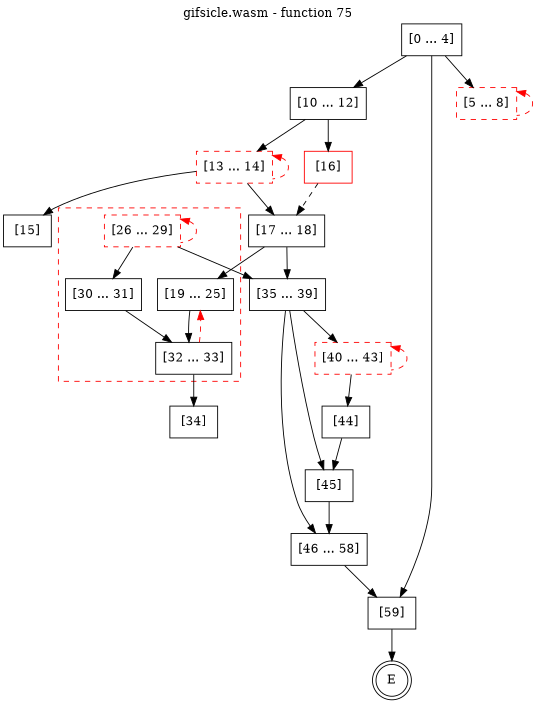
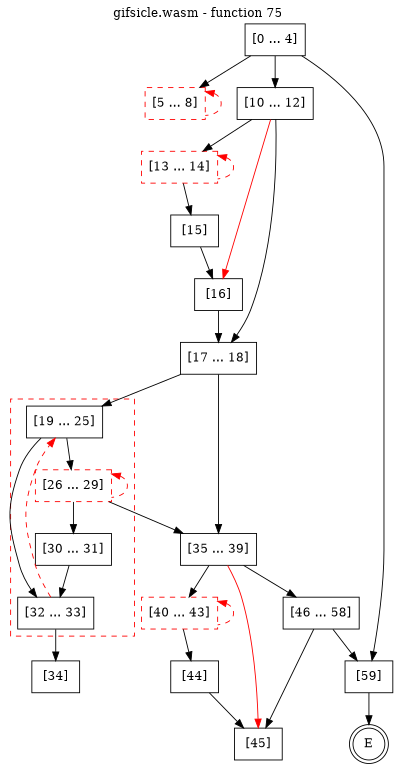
(328, 131) -> (248, 195)
(328, 167) -> (219, 295)
(310, 195) -> (219, 322)
(258, 196) -> (270, 230)
none -> (205, 259)
(303, 386) -> (251, 640)
none -> (68, 450)
(329, 513) -> (292, 674)
